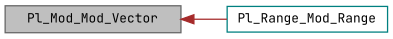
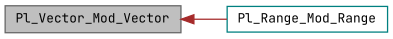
(93, 19) -> (93, 19)
